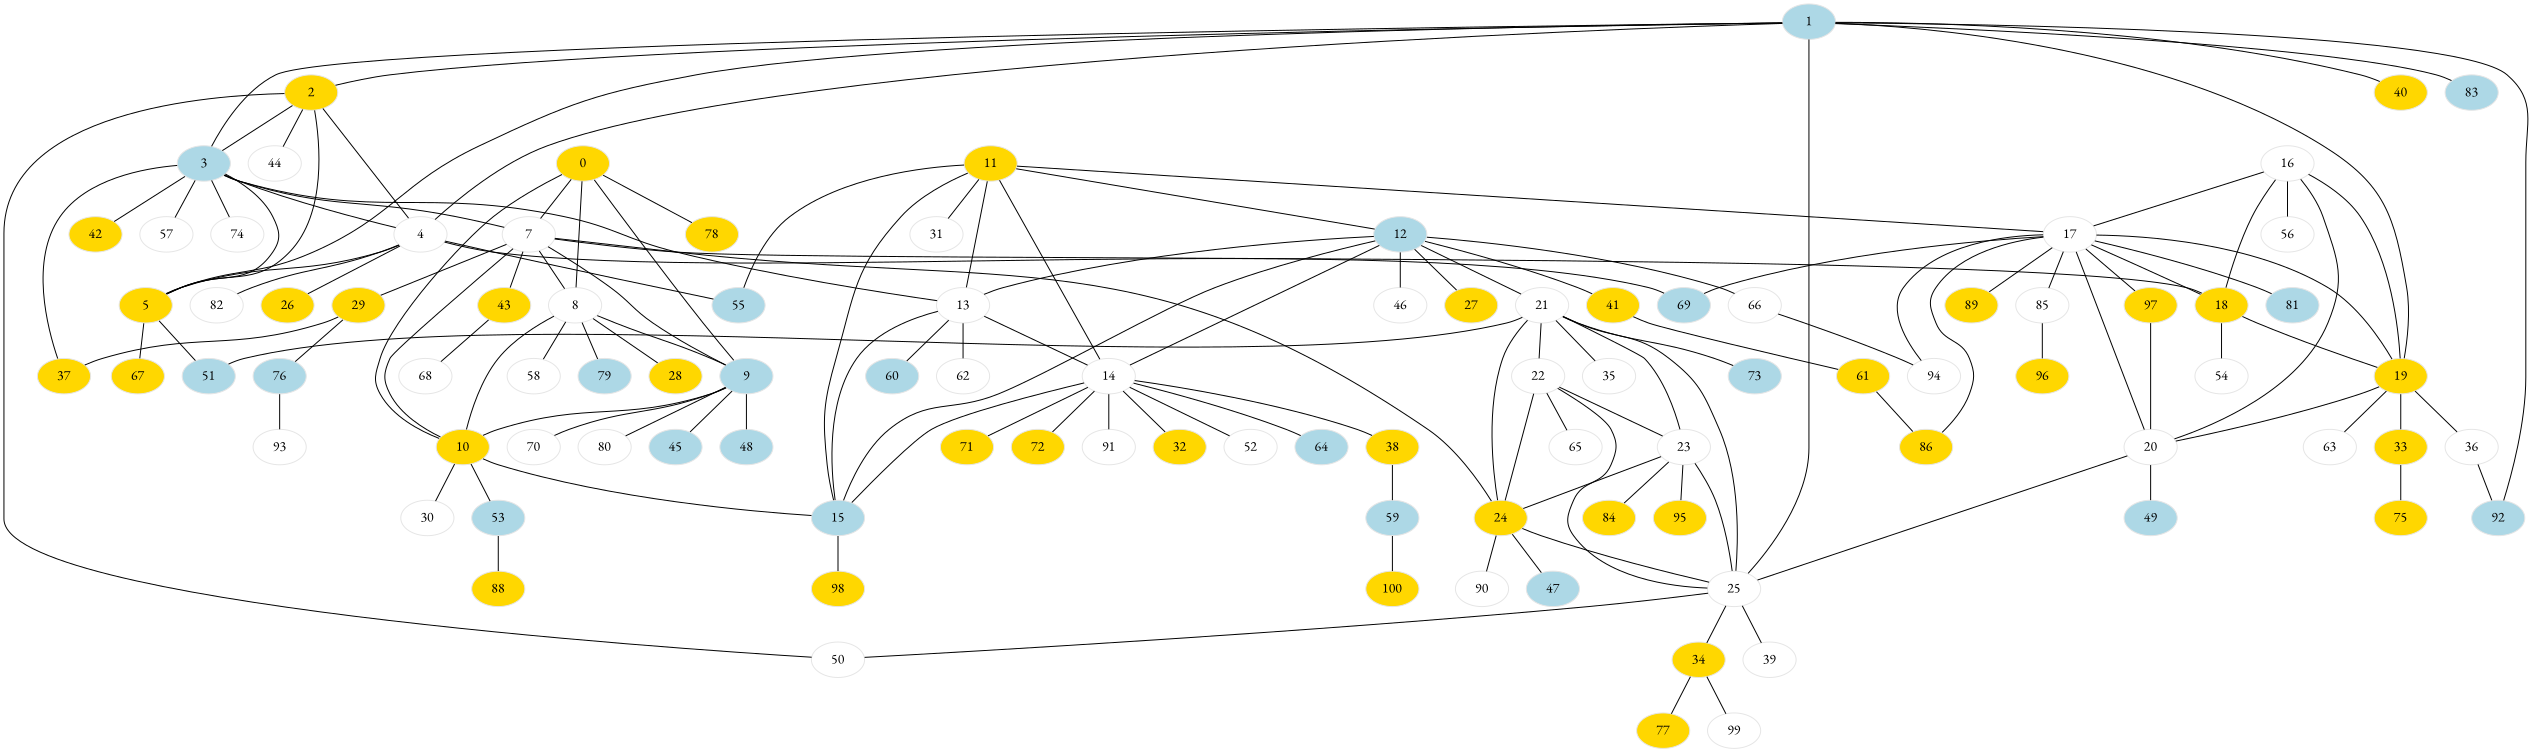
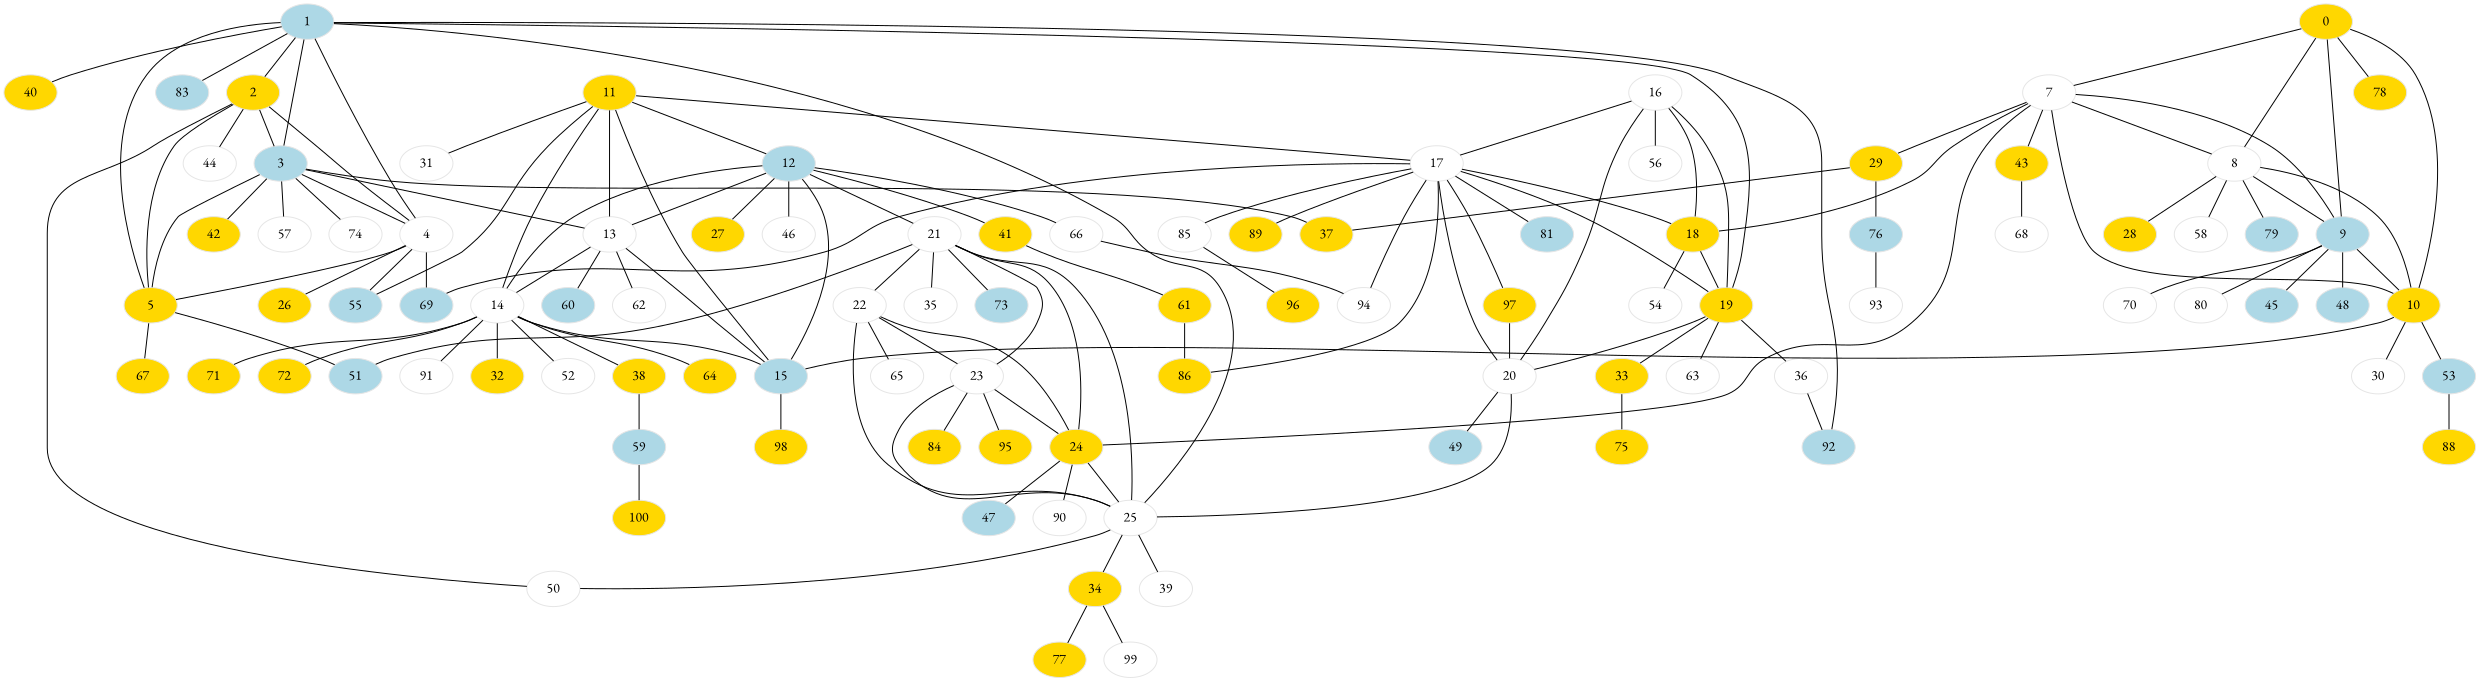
(413, 210) -> none
(217, 305) -> none
(1321, 447) -> (710, 376)
